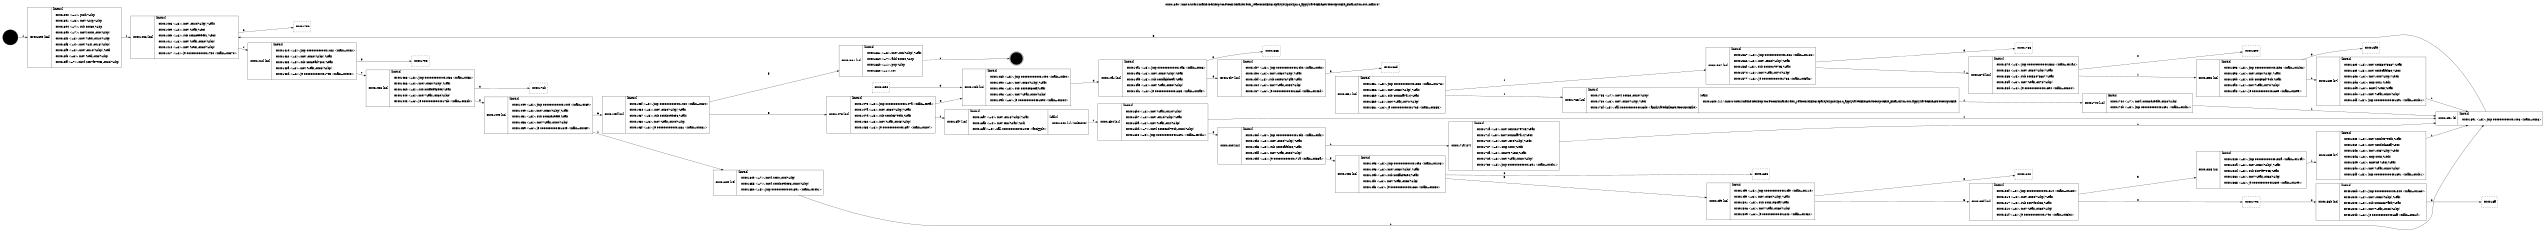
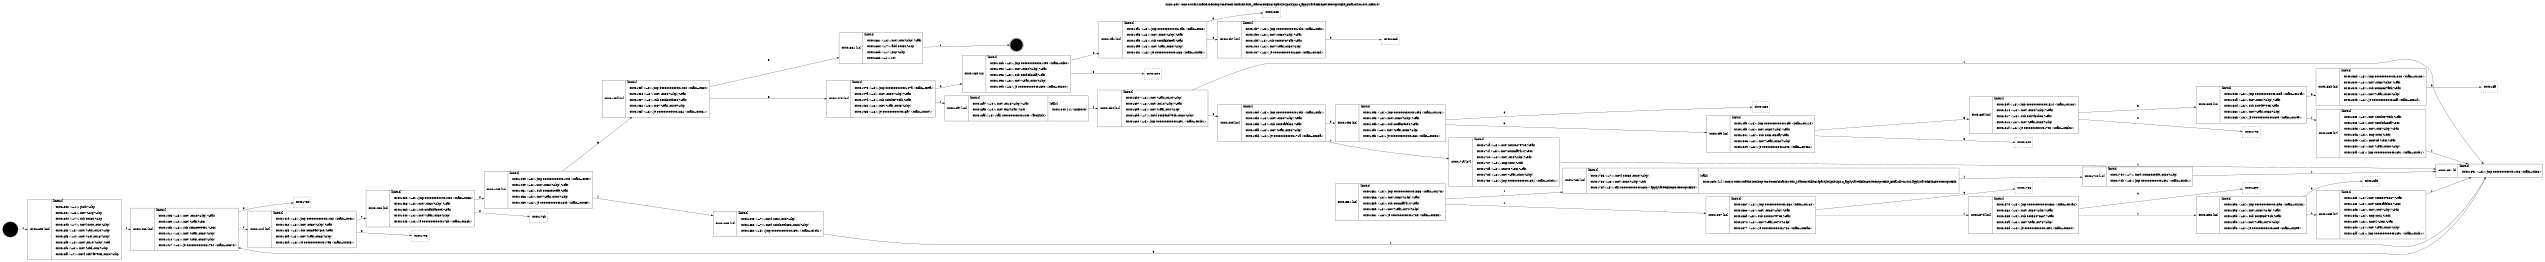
(925, 87) -> (1106, 74)
(2287, 202) -> (2310, 96)
